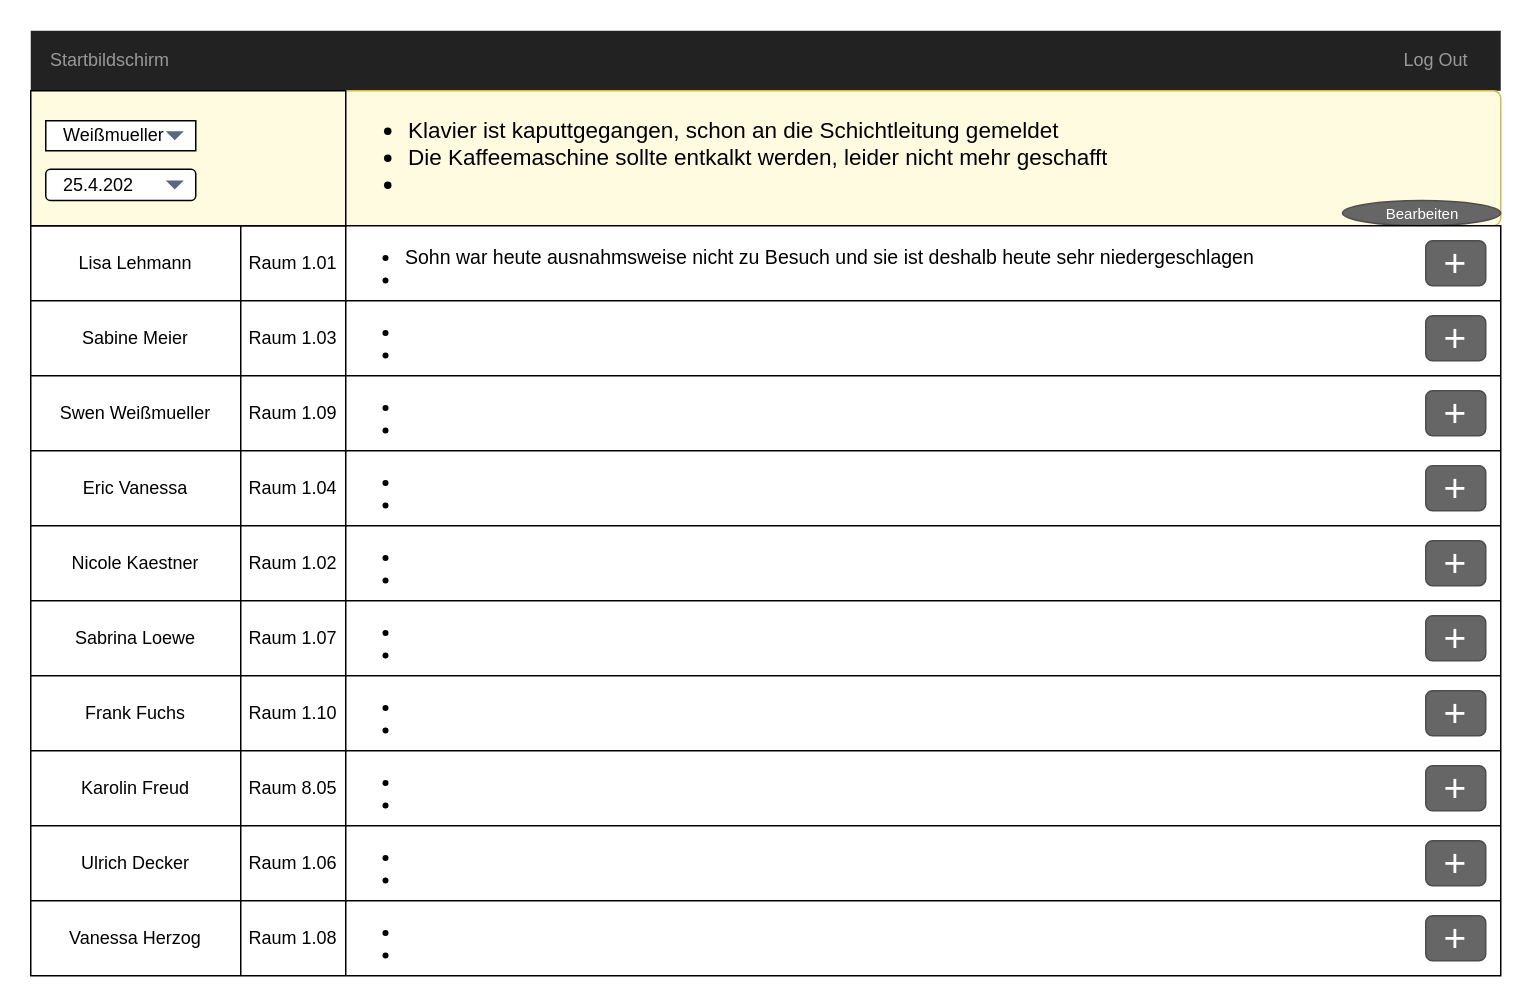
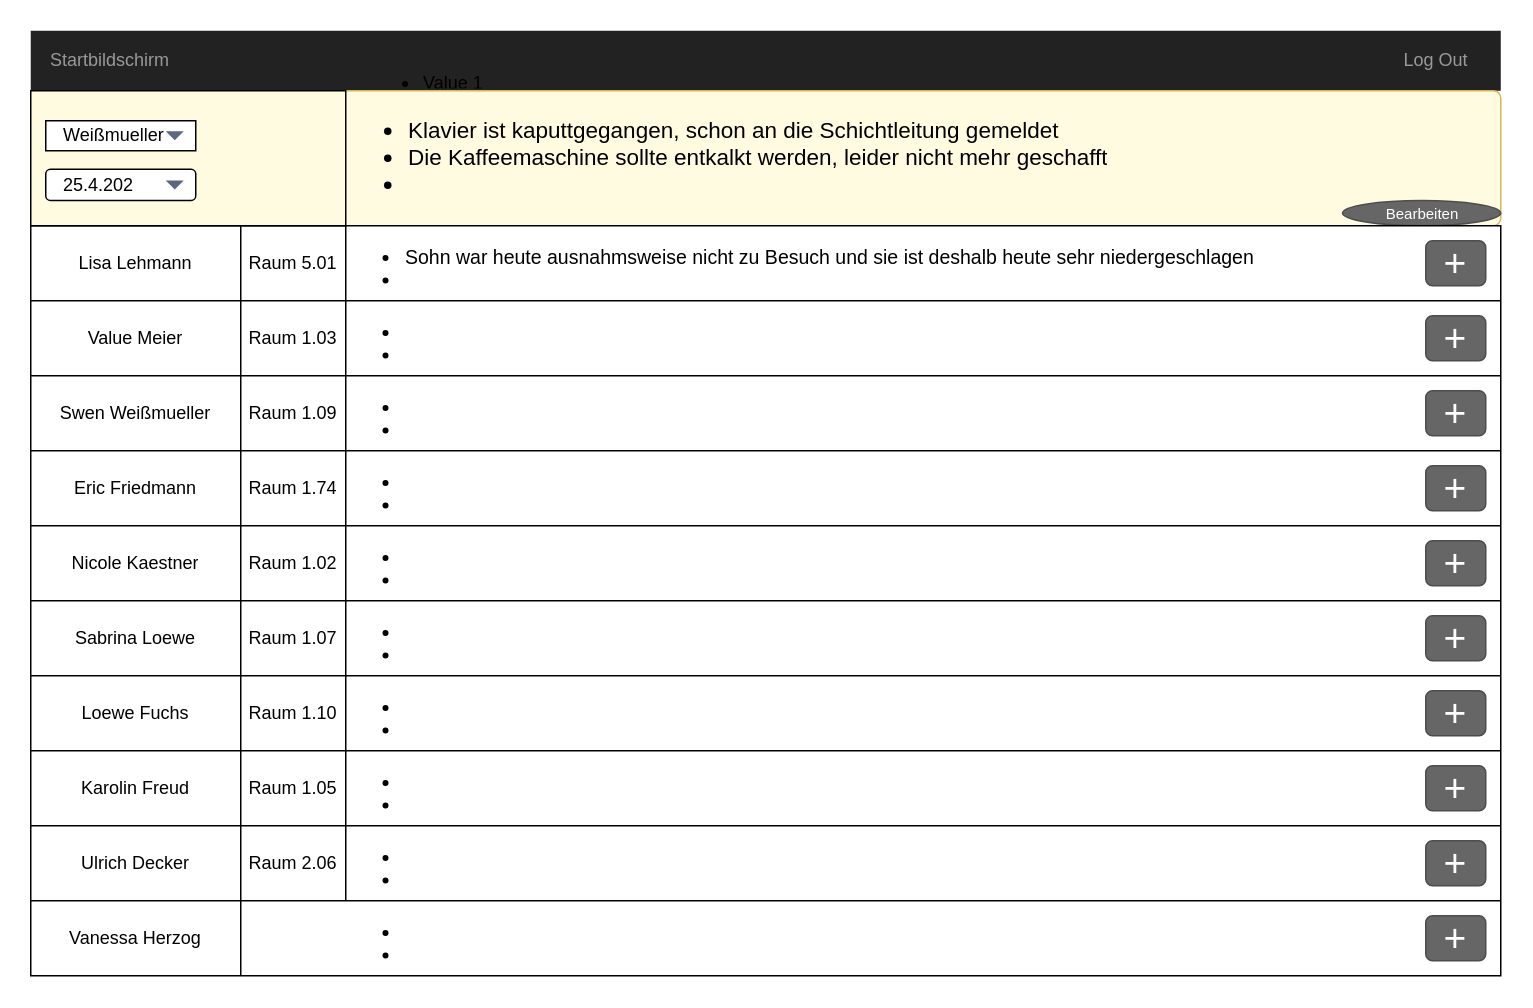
none -> (436, 71)
(293, 263) -> (293, 263)
(136, 338) -> (136, 338)
(136, 488) -> (136, 488)
(293, 488) -> (293, 488)
(136, 713) -> (136, 713)
(293, 788) -> (293, 788)
(293, 863) -> (293, 863)
(293, 938) -> none
